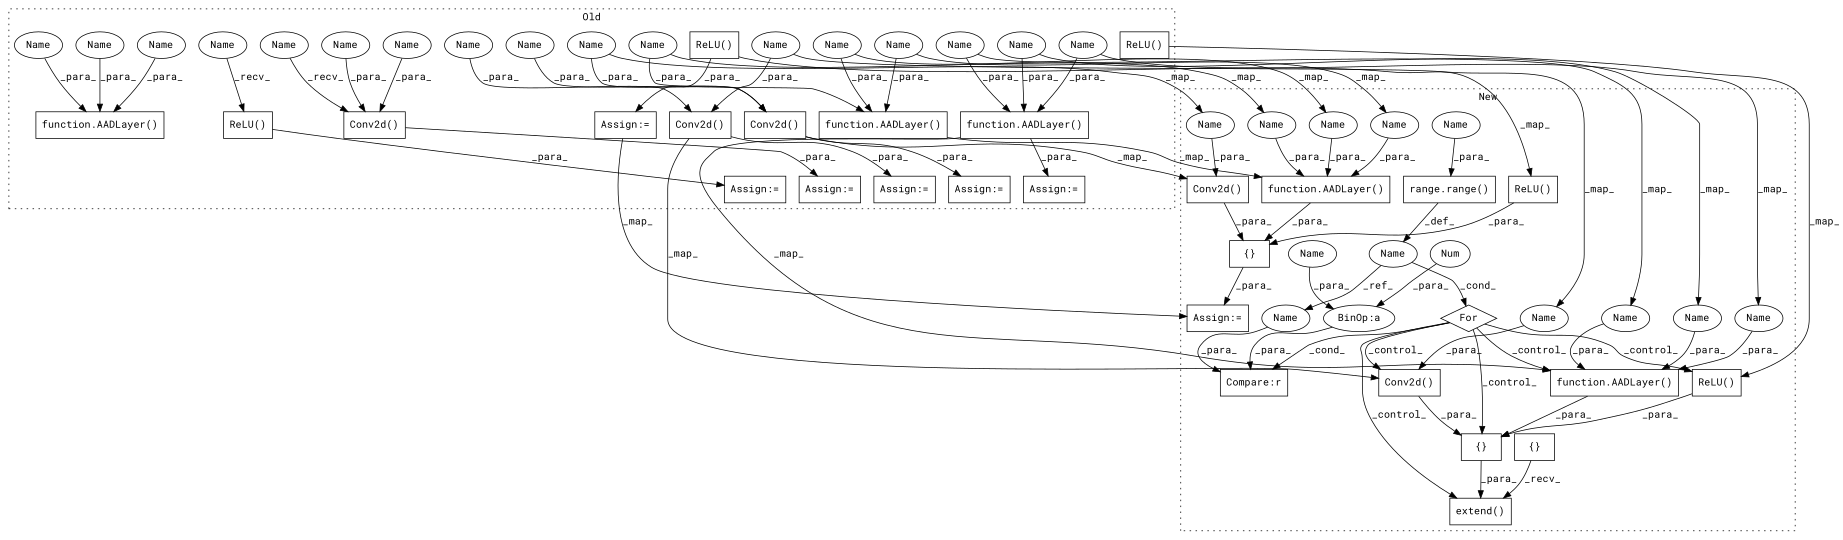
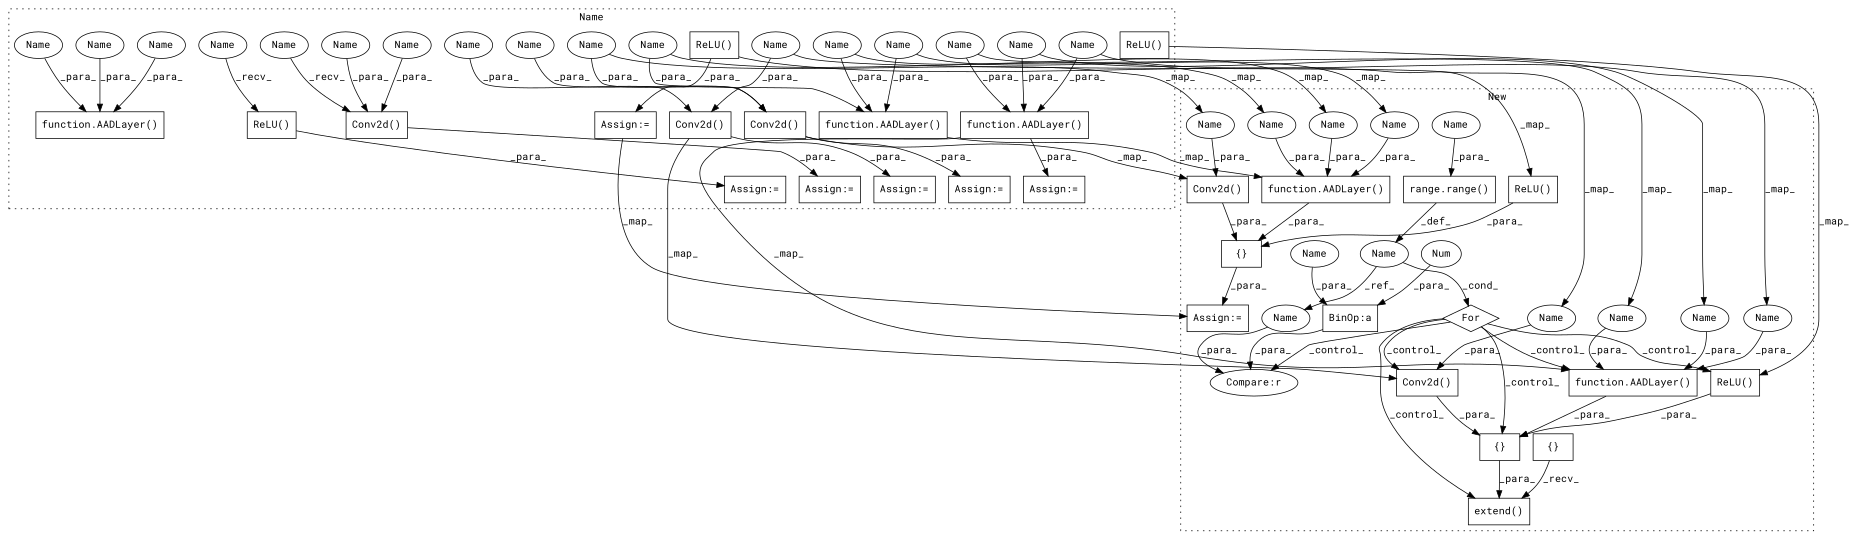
(592, 17) -> (592, 17)
(1359, 318) -> (1350, 318)
(1327, 351) -> (1337, 351)
(1254, 383) -> (1254, 383)
